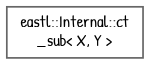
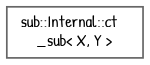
(75, 32) -> (75, 32)
